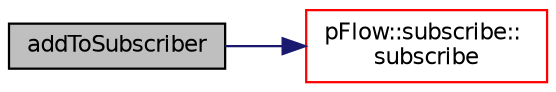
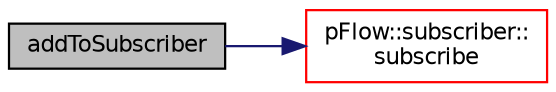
(427, 46) -> (427, 46)
